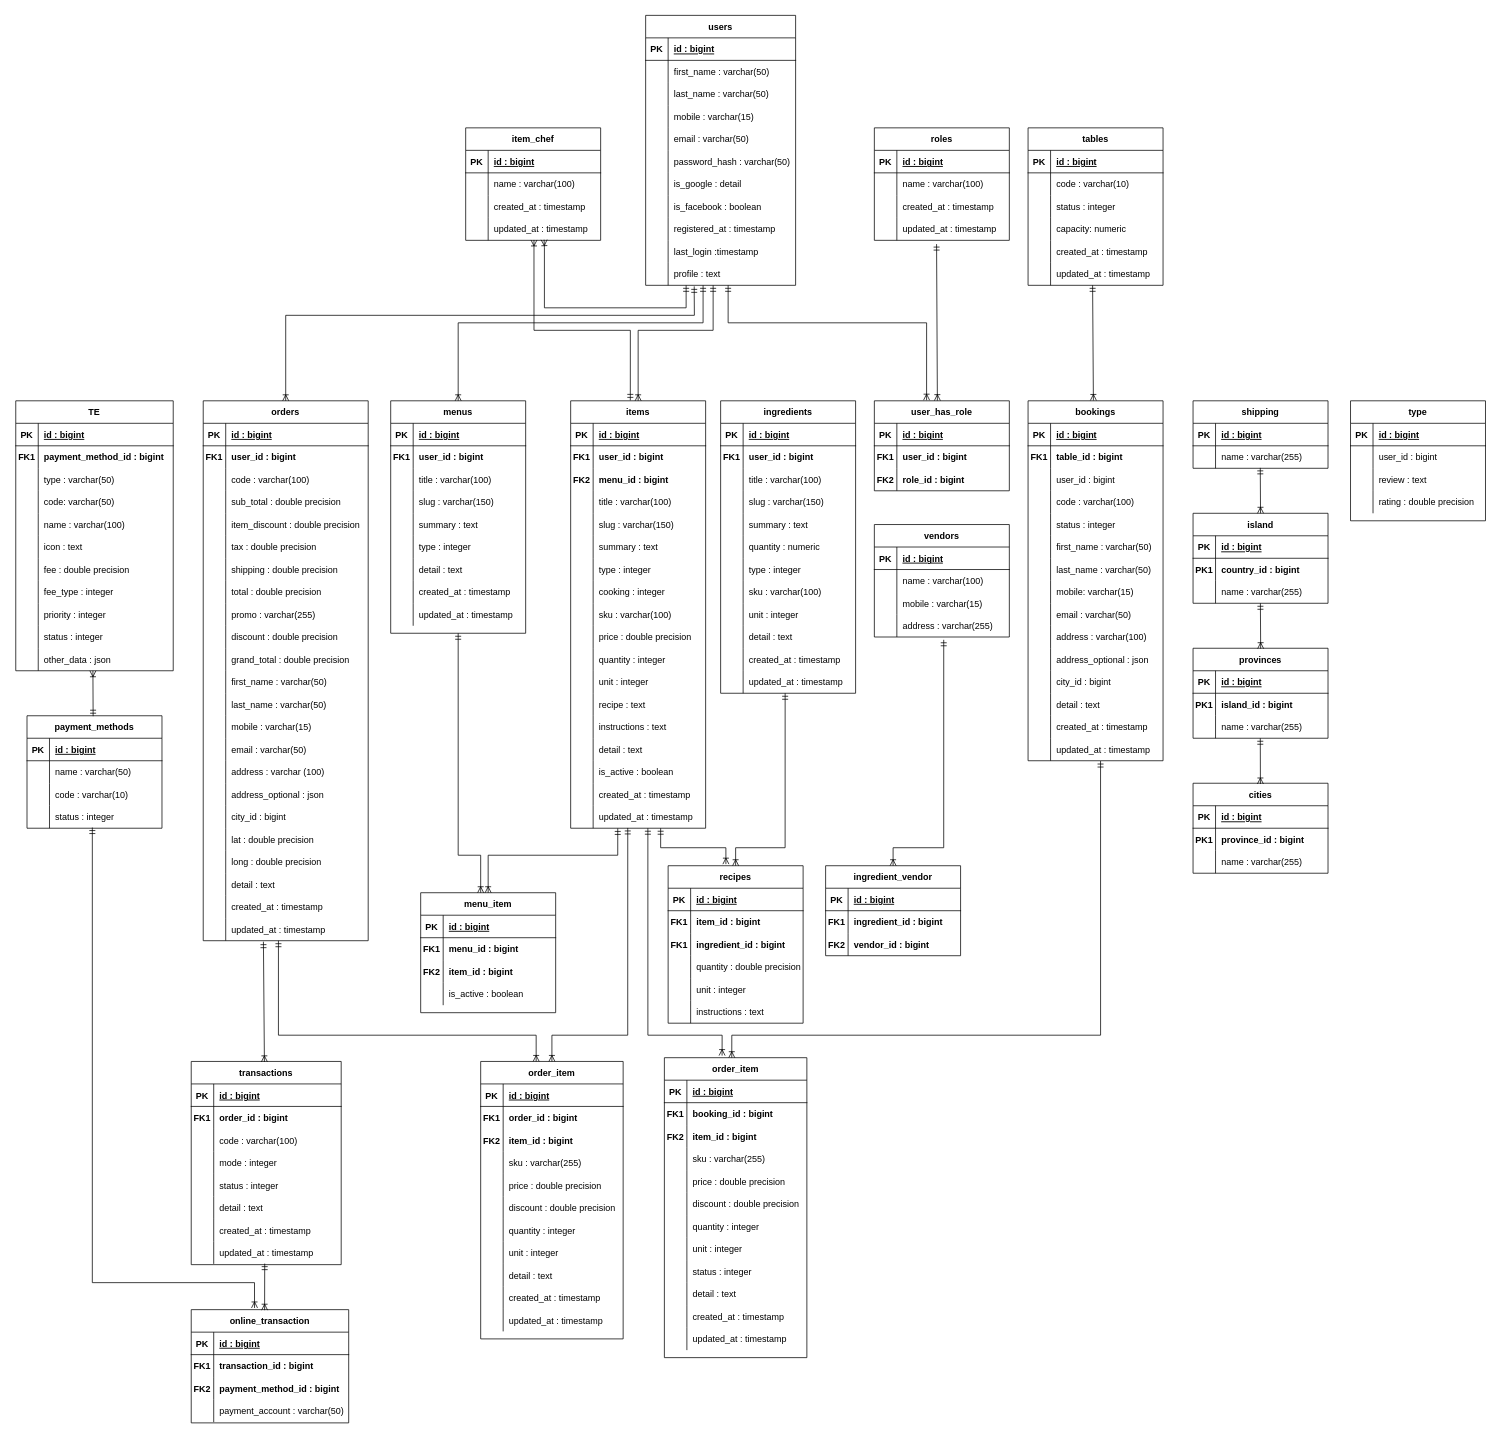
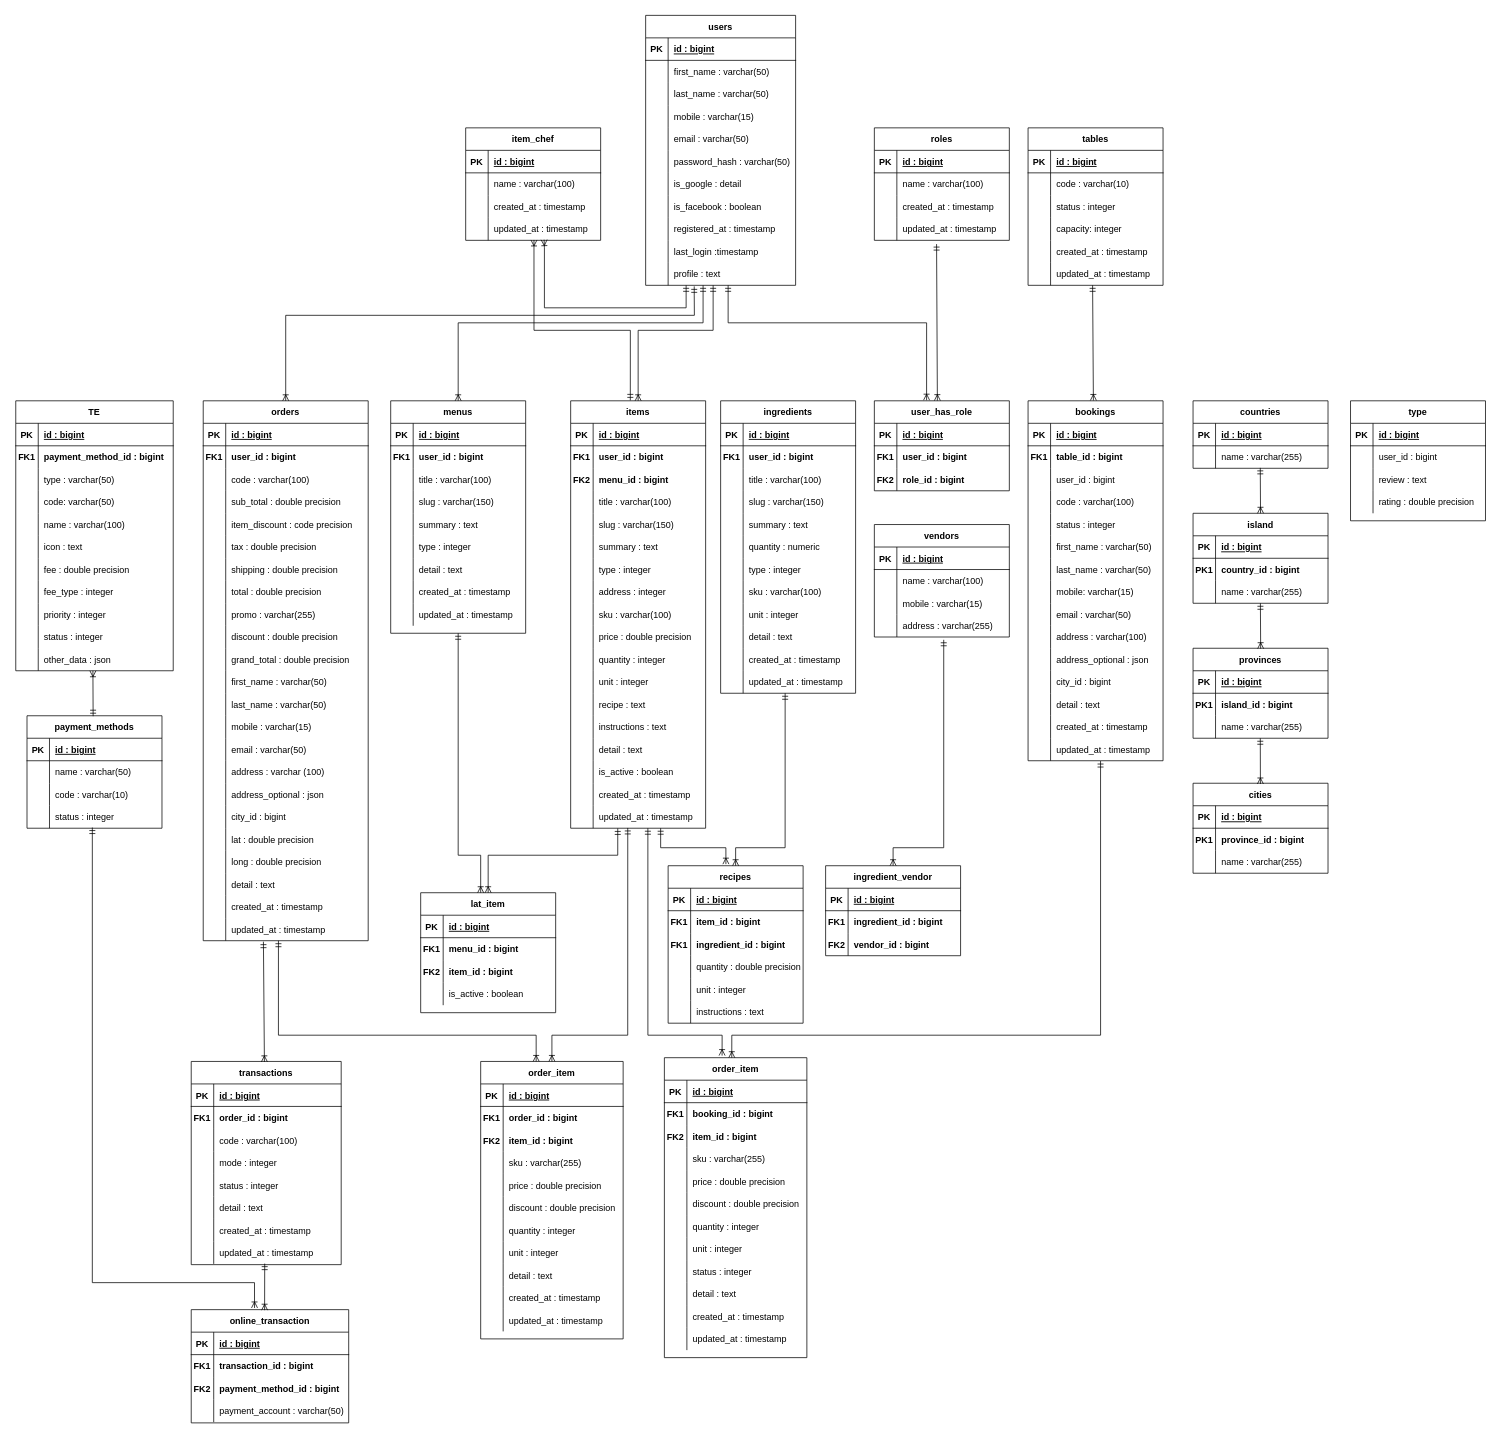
(1094, 230) -> (1094, 230)
(1260, 413) -> (1260, 413)
(301, 525) -> (297, 525)
(635, 593) -> (637, 593)
(488, 905) -> (488, 905)
